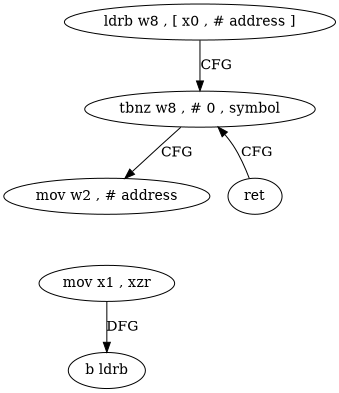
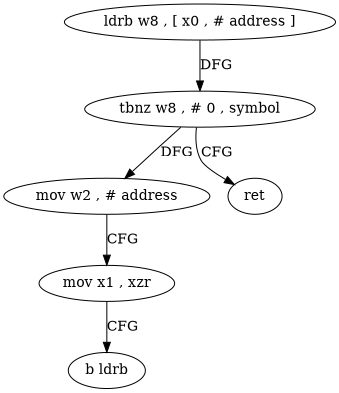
(216, 66) -> (216, 66)
(177, 153) -> (177, 153)
(239, 155) -> (201, 159)
none -> (107, 235)
(123, 327) -> (123, 327)
